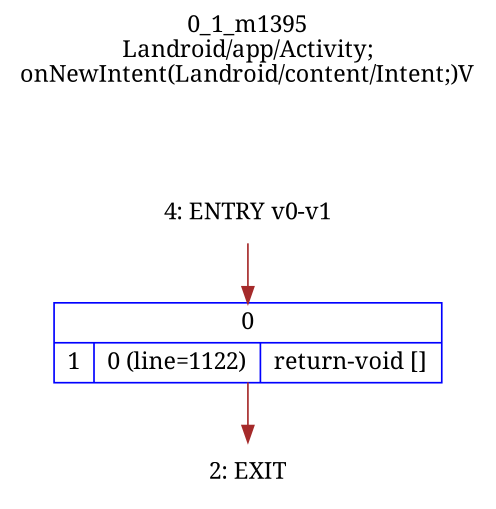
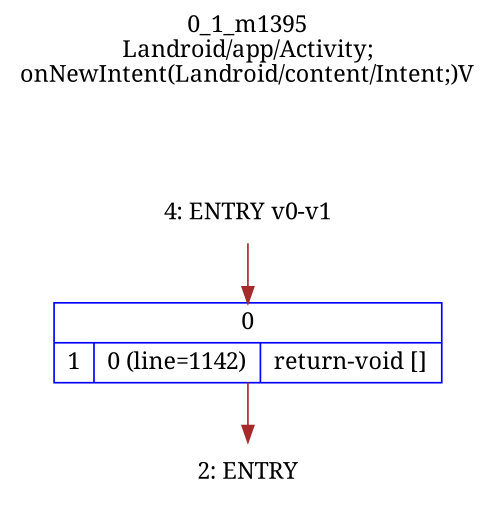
(177, 362) -> (177, 362)
(248, 473) -> (248, 473)
